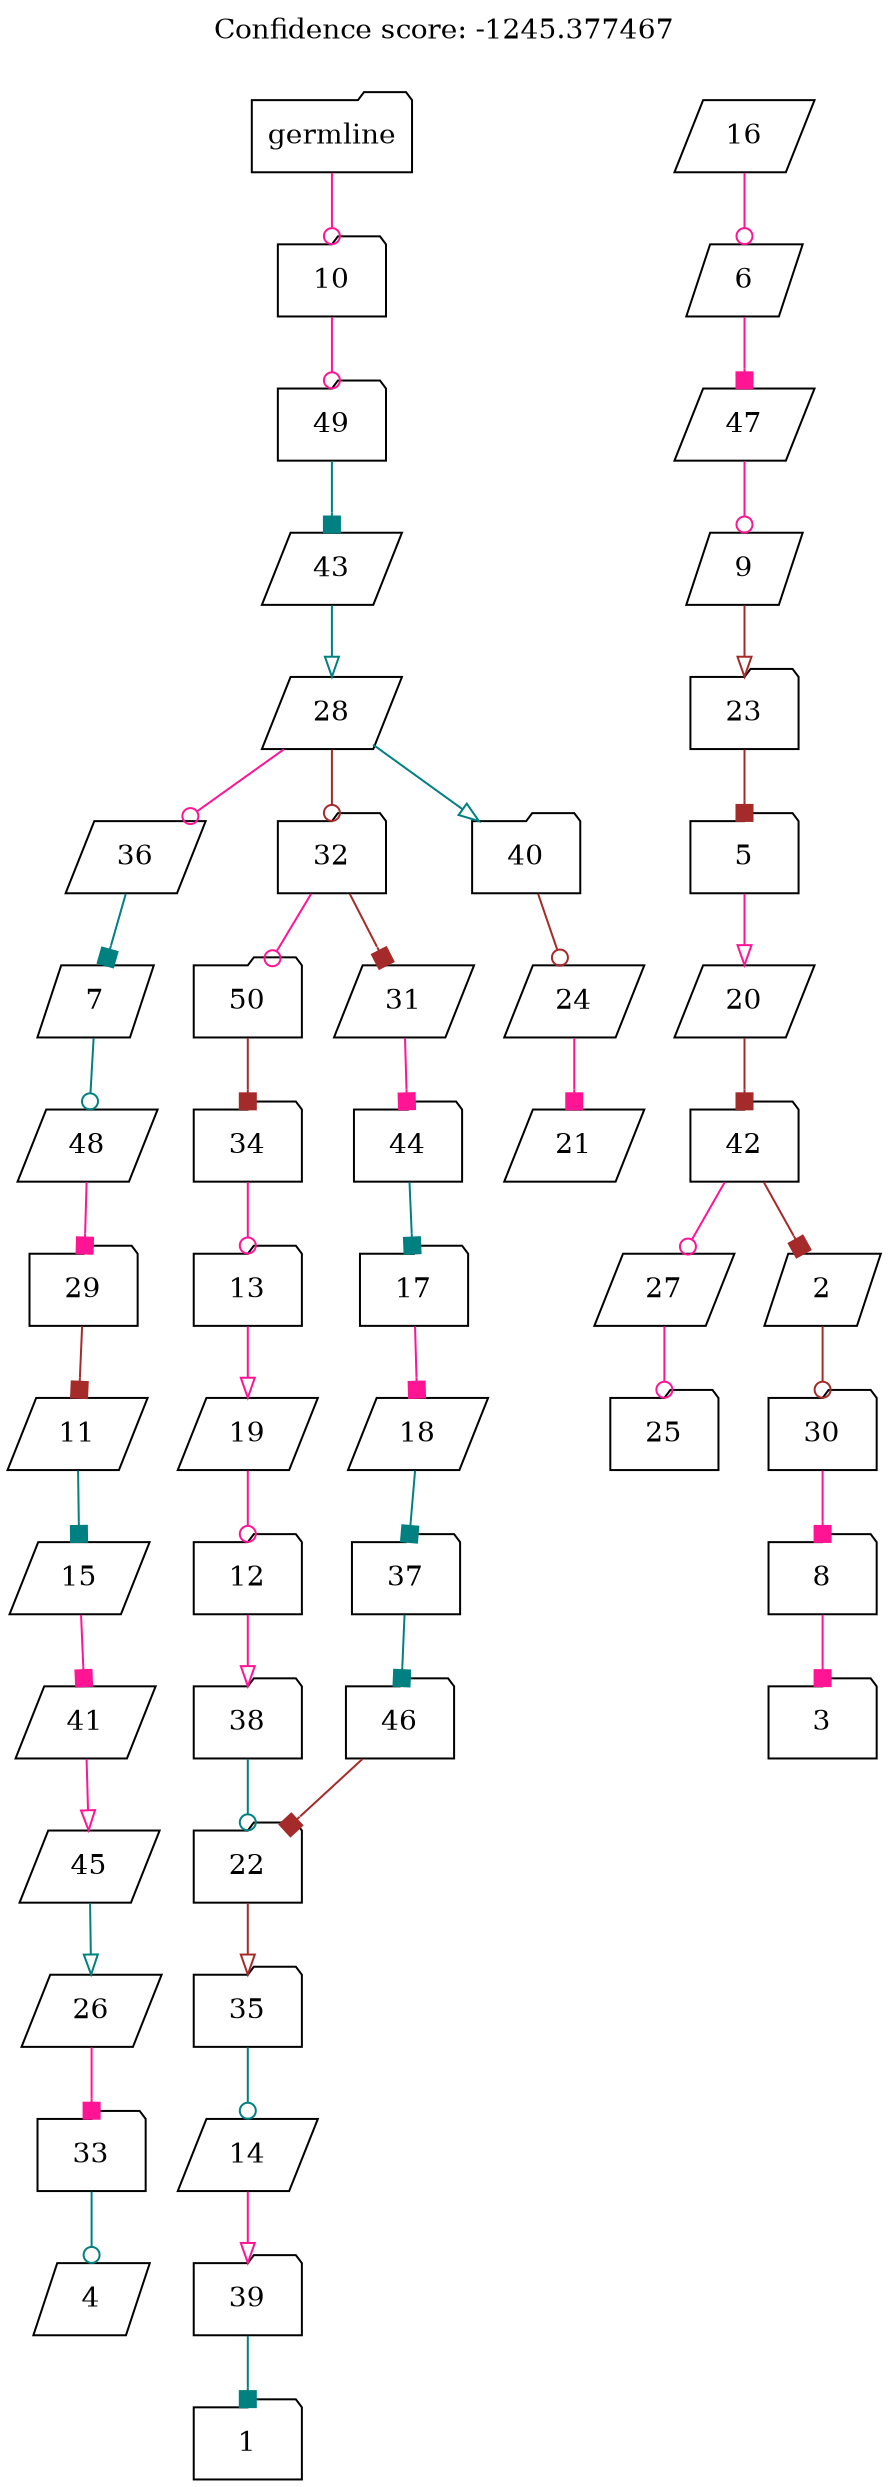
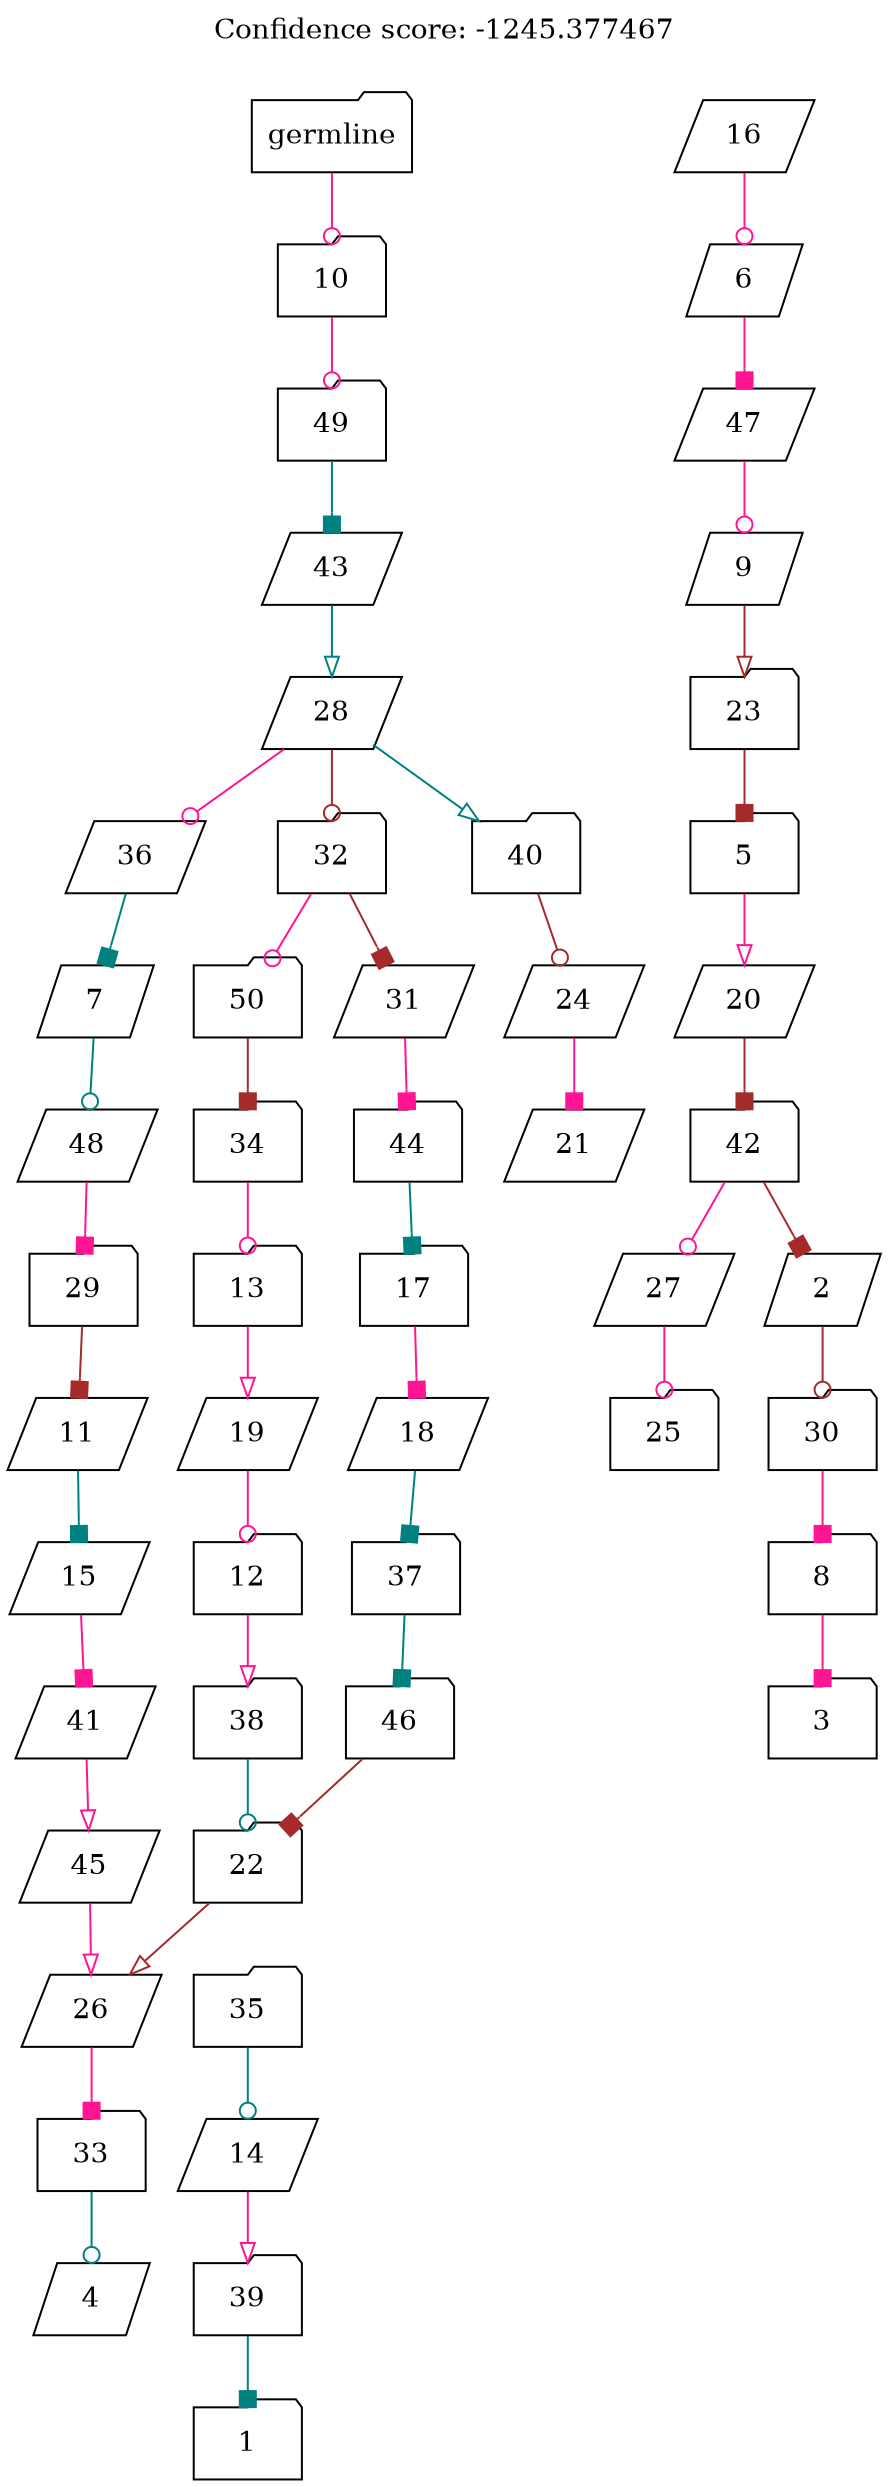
(90, 1929) -> (90, 1929)
(248, 1929) -> (177, 1932)
